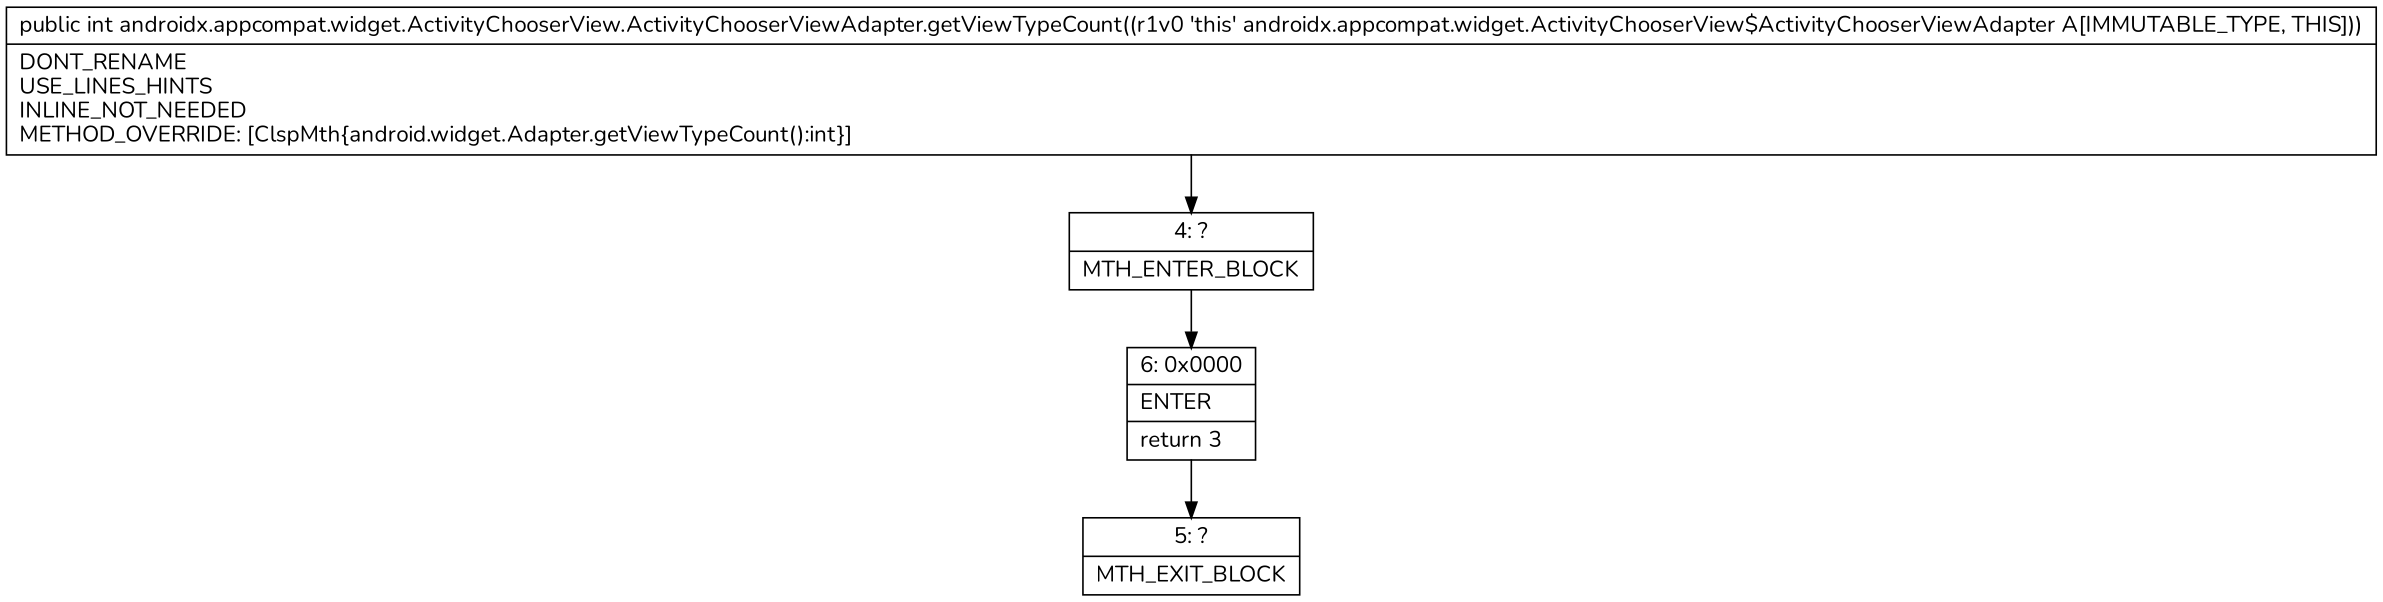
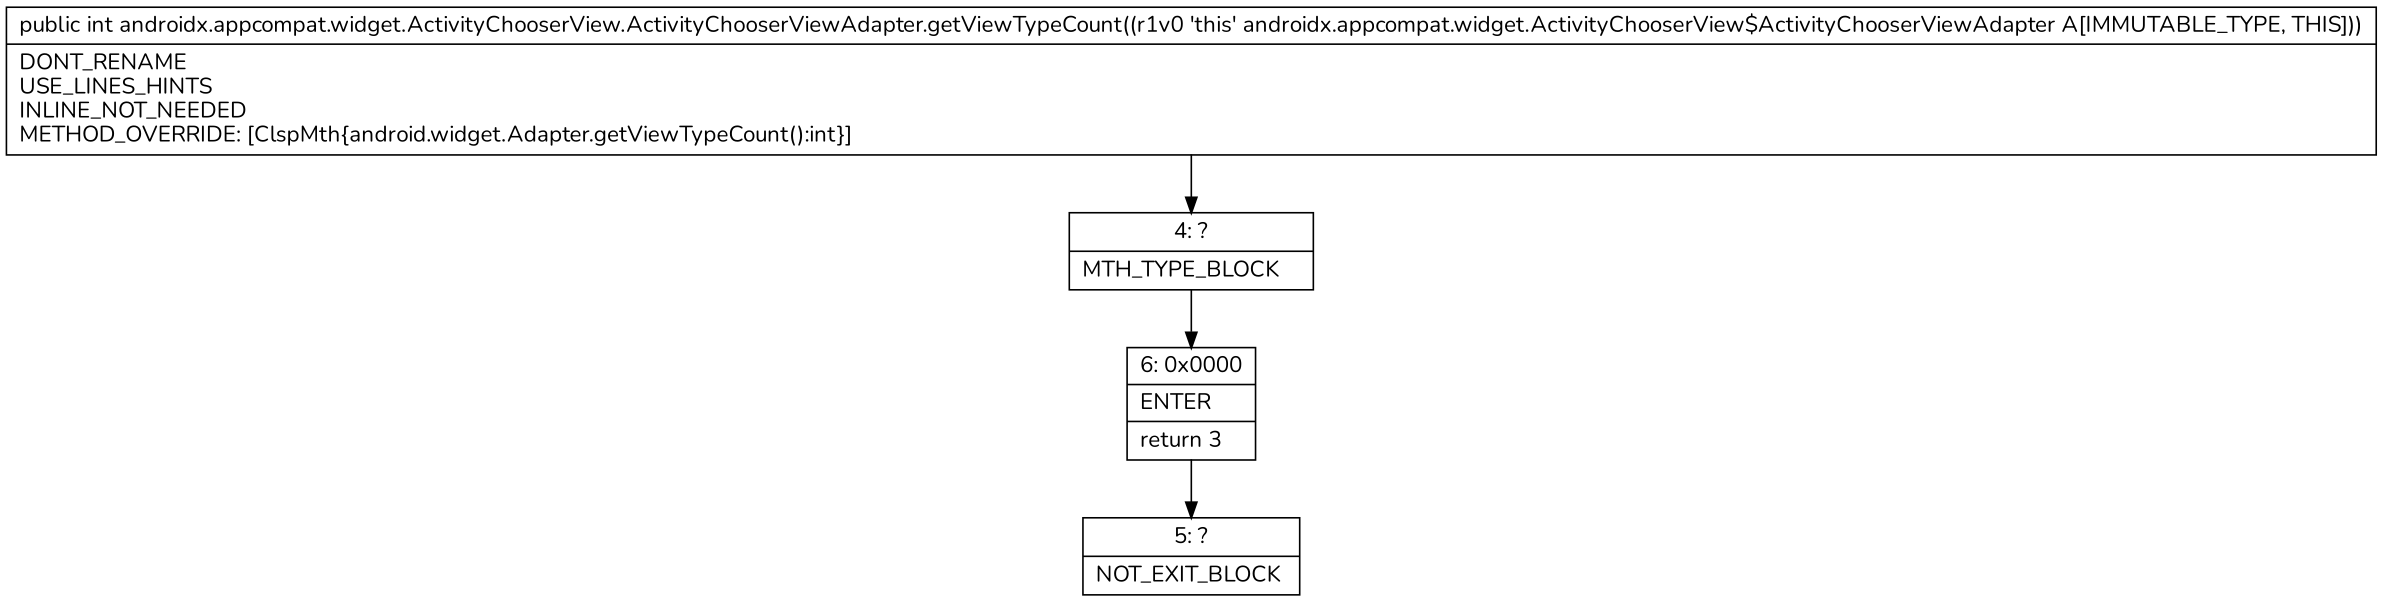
(1191, 270) -> (1182, 270)
(1191, 575) -> (1189, 575)
